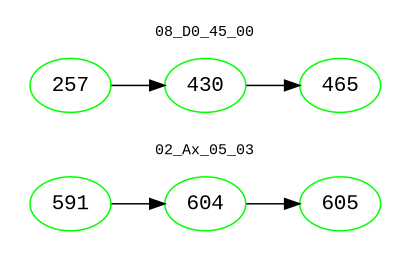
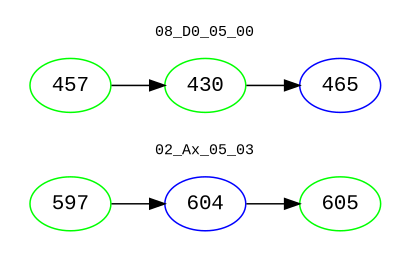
(205, 32) -> (205, 32)
(70, 85) -> (70, 85)
(340, 85) -> (340, 85)
(70, 204) -> (70, 204)
(205, 204) -> (205, 204)
